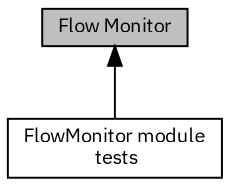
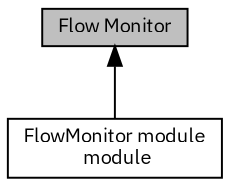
(115, 148) -> (115, 148)
